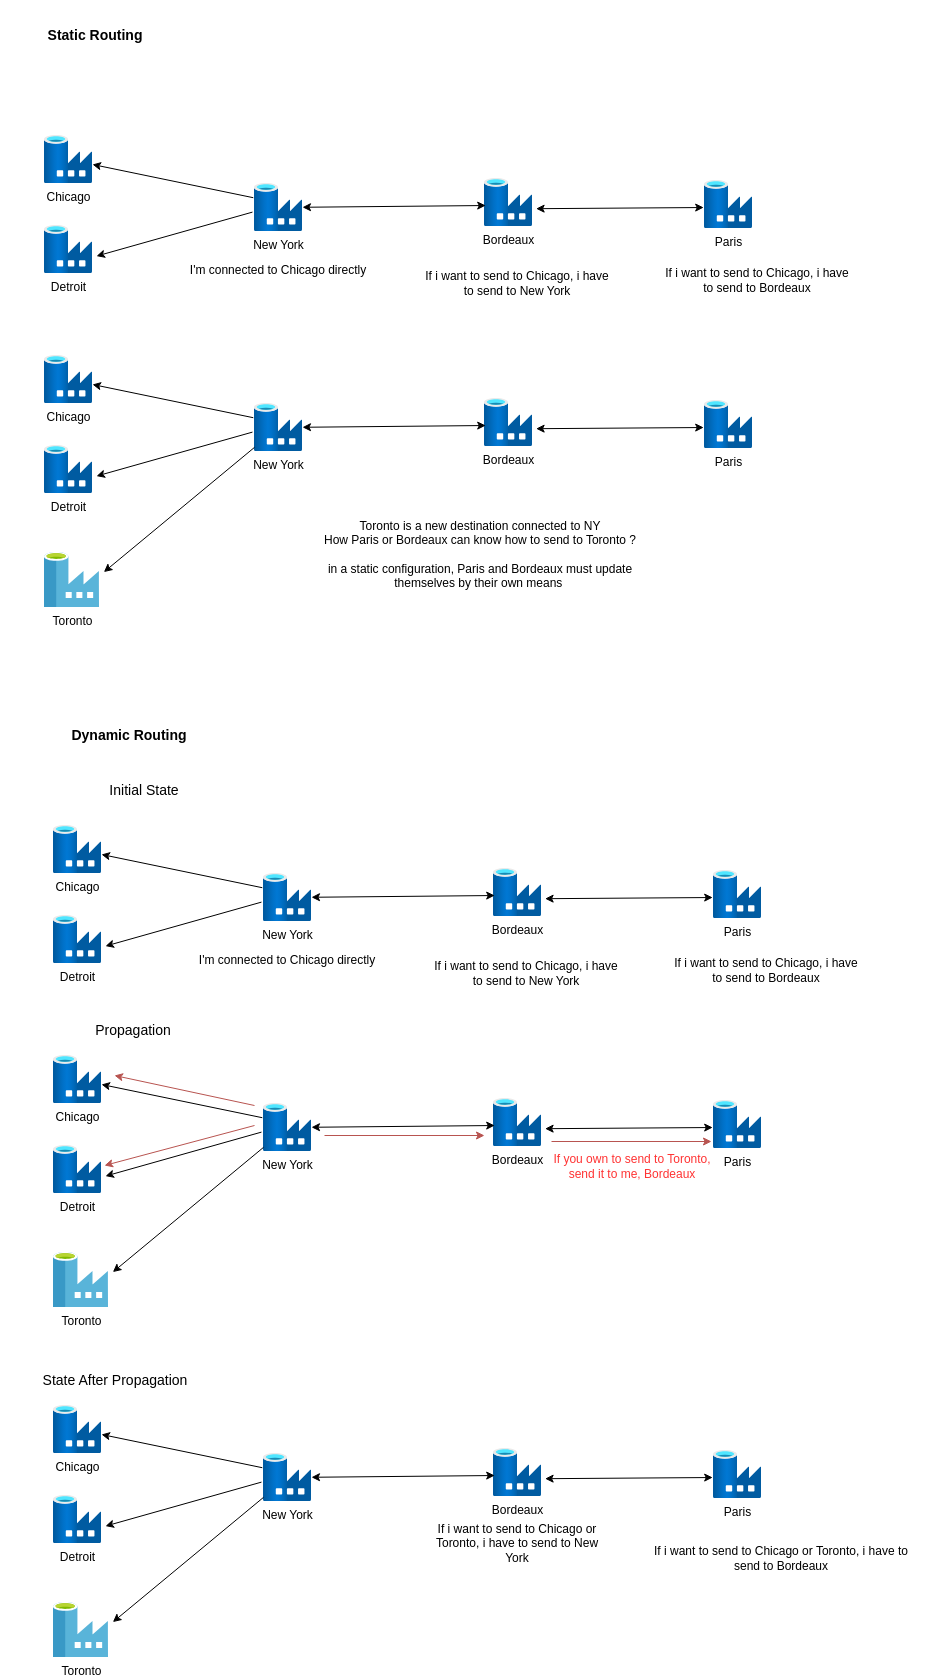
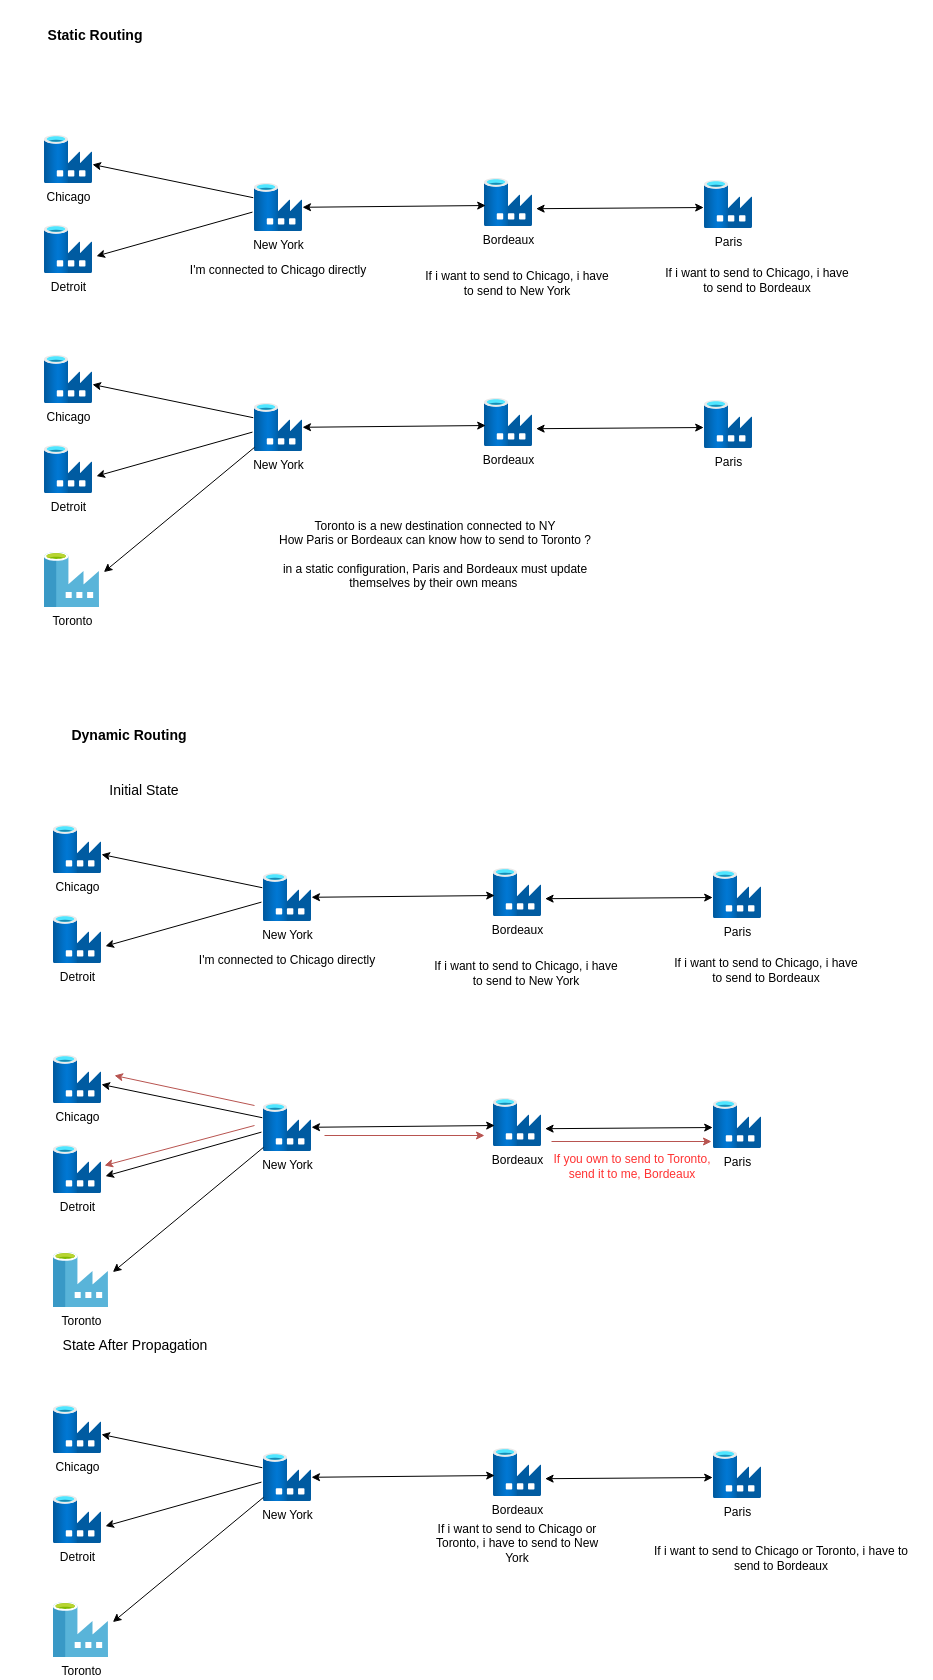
(481, 554) -> (436, 554)
(134, 1031) -> none
(116, 1381) -> (136, 1346)
